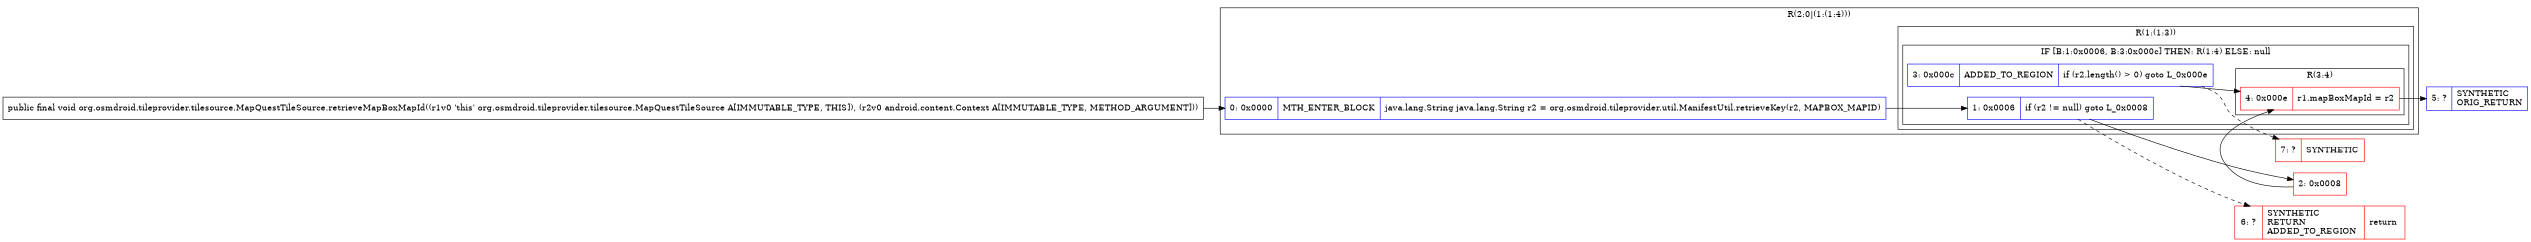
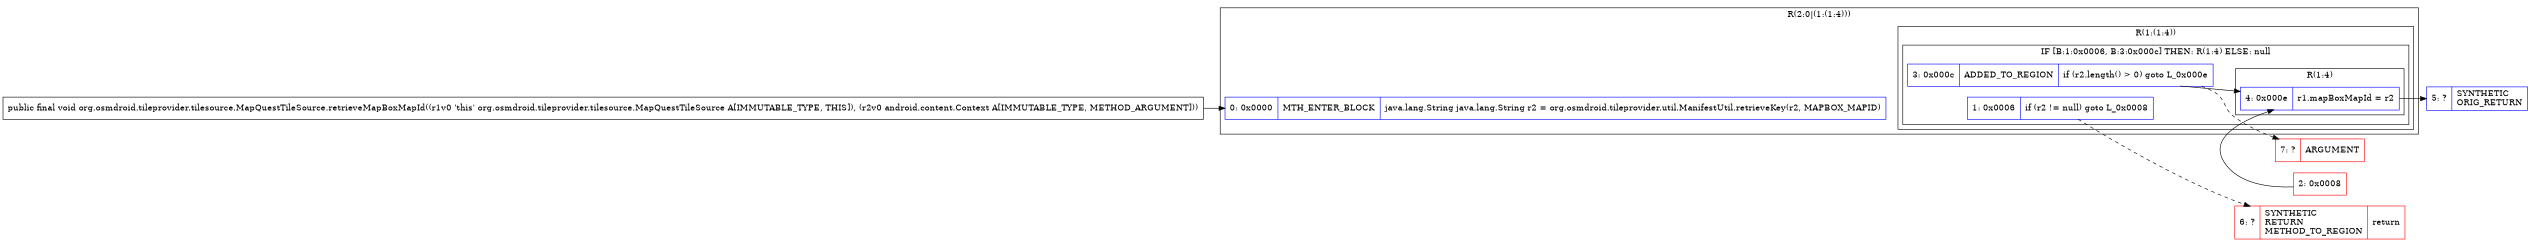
(2156, 33) -> (2156, 33)
(2320, 75) -> (2320, 75)
(2320, 99) -> (2320, 99)
(1924, 108) -> none
(2332, 150) -> (2332, 150)
(2187, 153) -> none
(2312, 231) -> (2314, 231)
